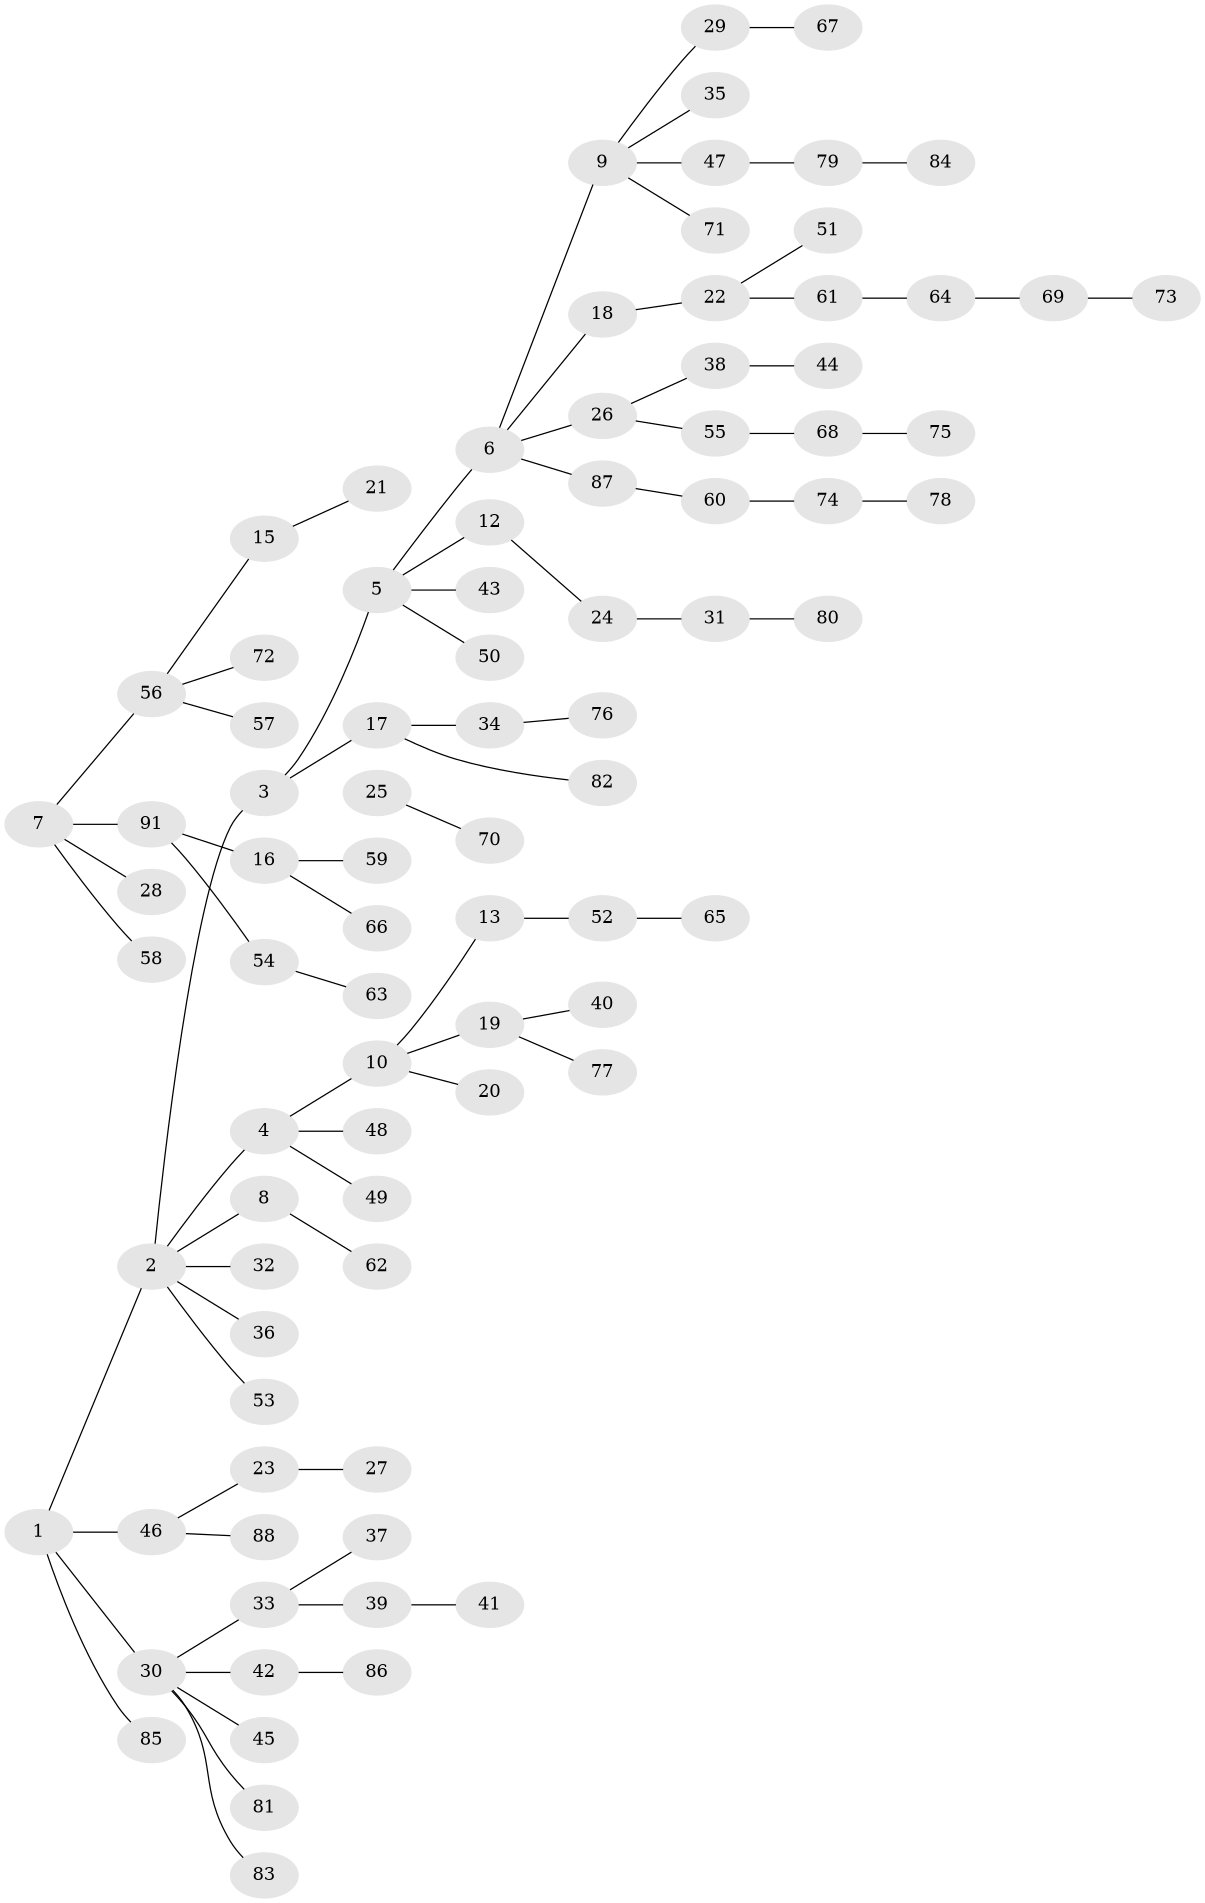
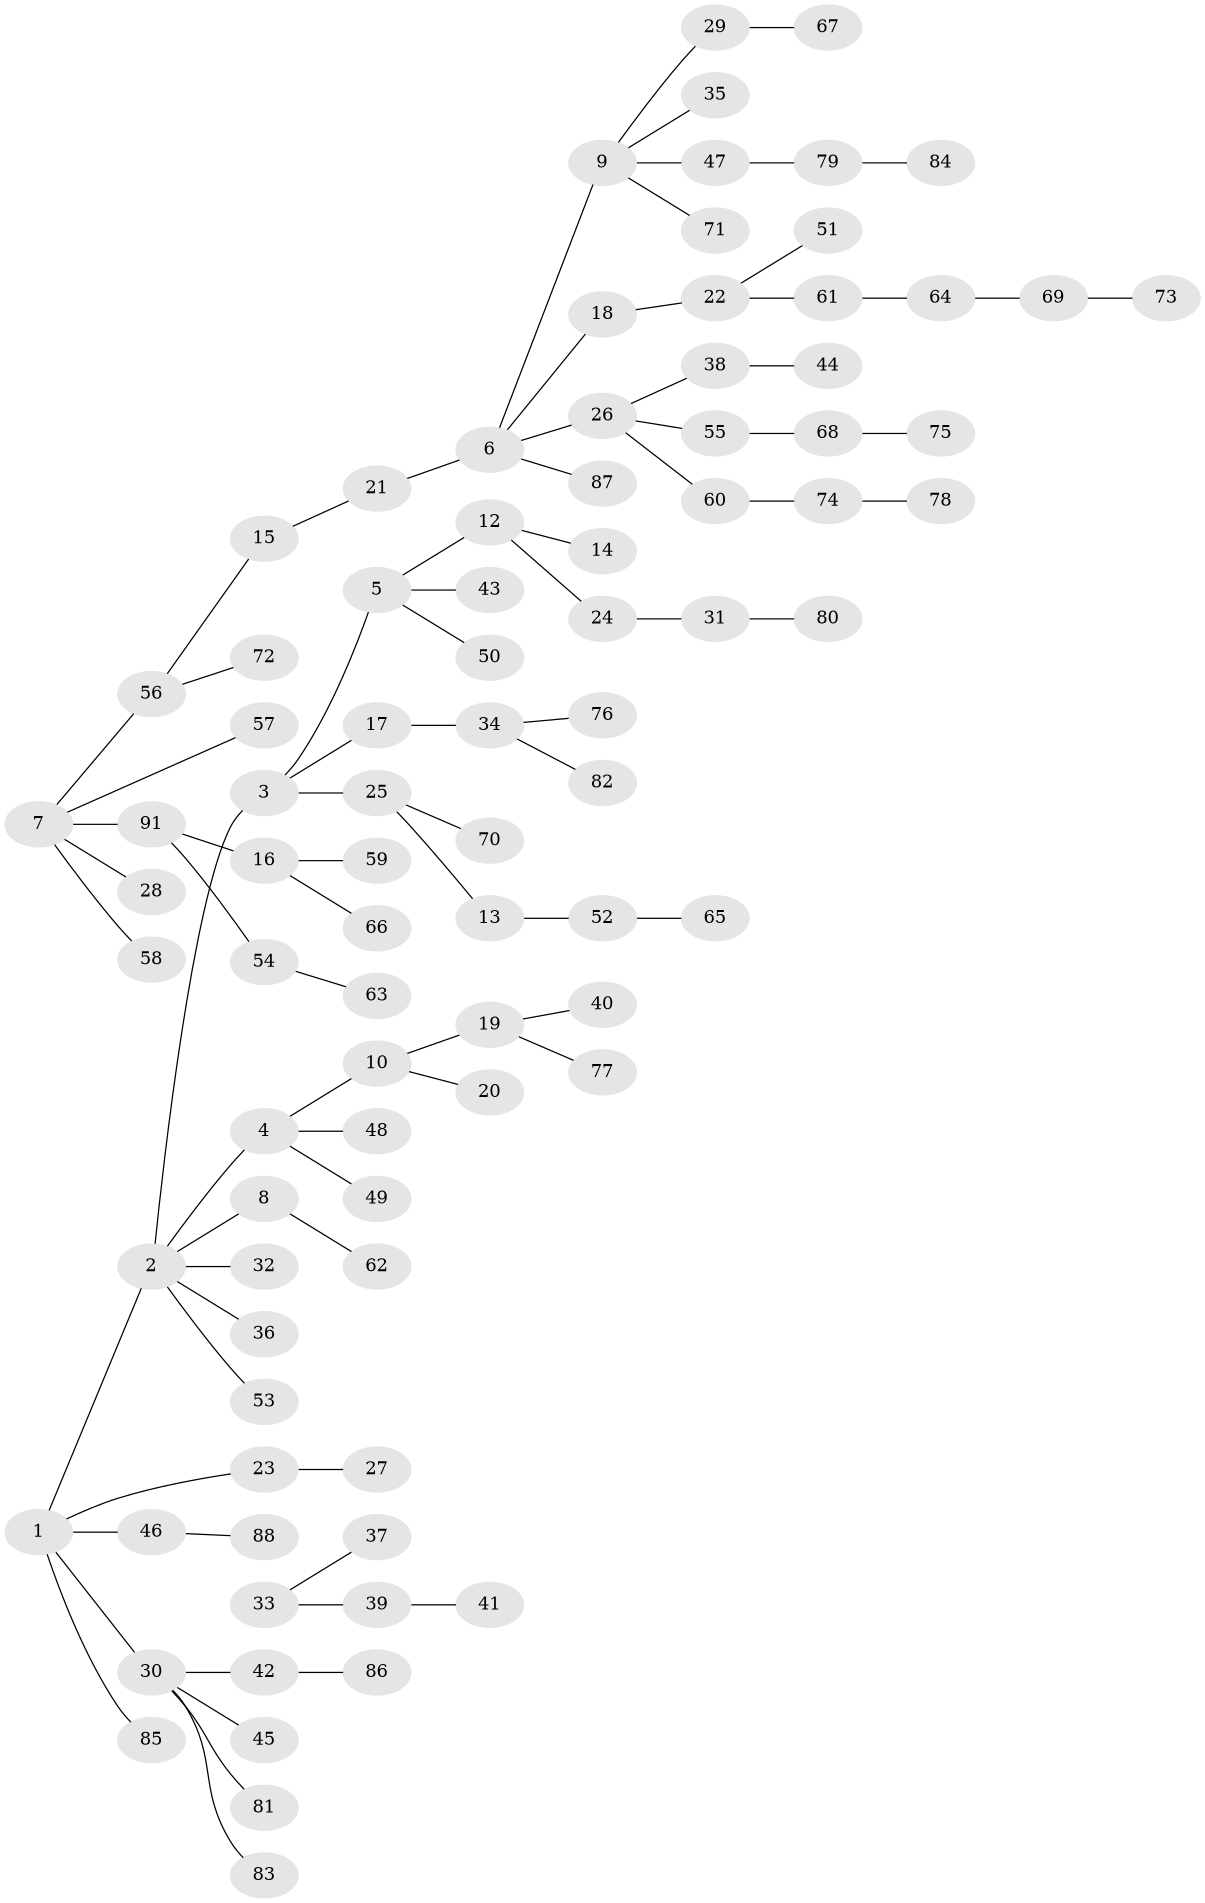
(659, 492) -> (659, 459)
(432, 519) -> (433, 469)
none -> (603, 551)
(208, 710) -> (151, 775)
(485, 767) -> (546, 754)
none -> (321, 793)
(438, 994) -> (435, 855)
(208, 1501) -> (147, 1490)
(208, 1639) -> none
